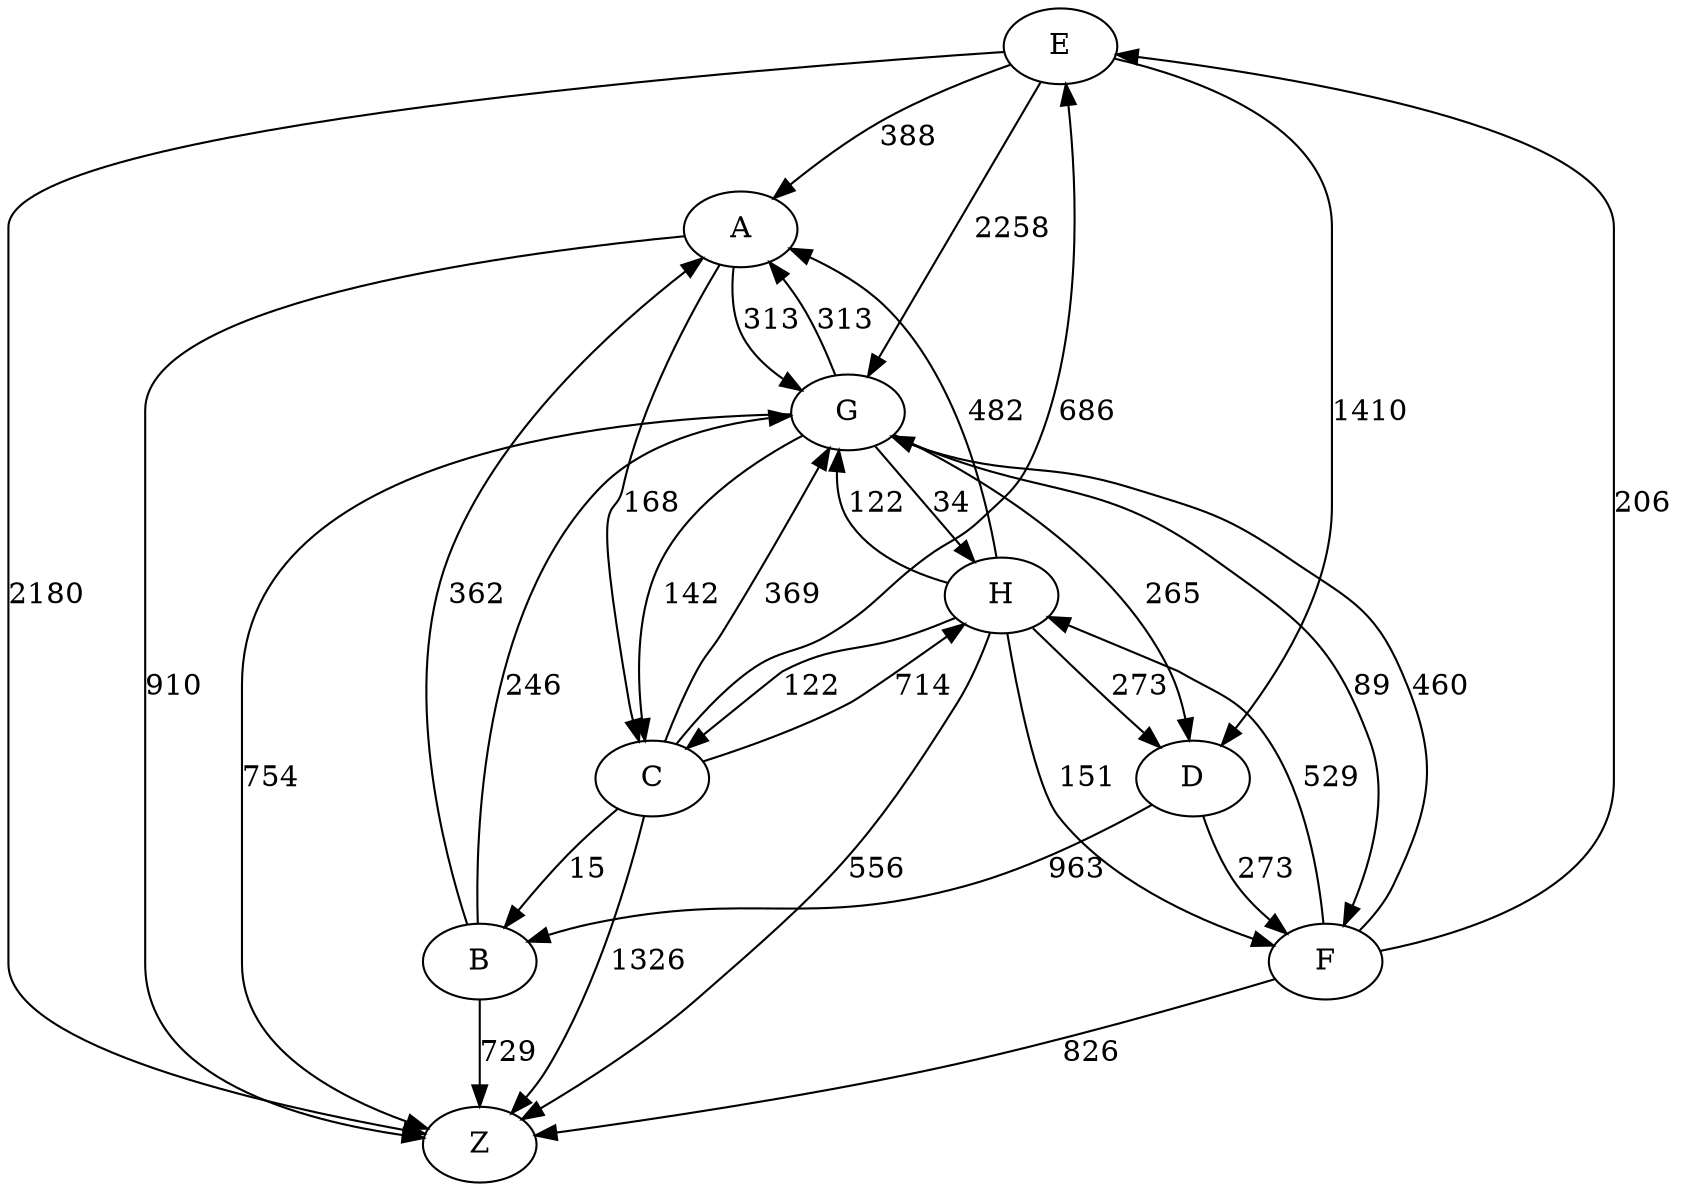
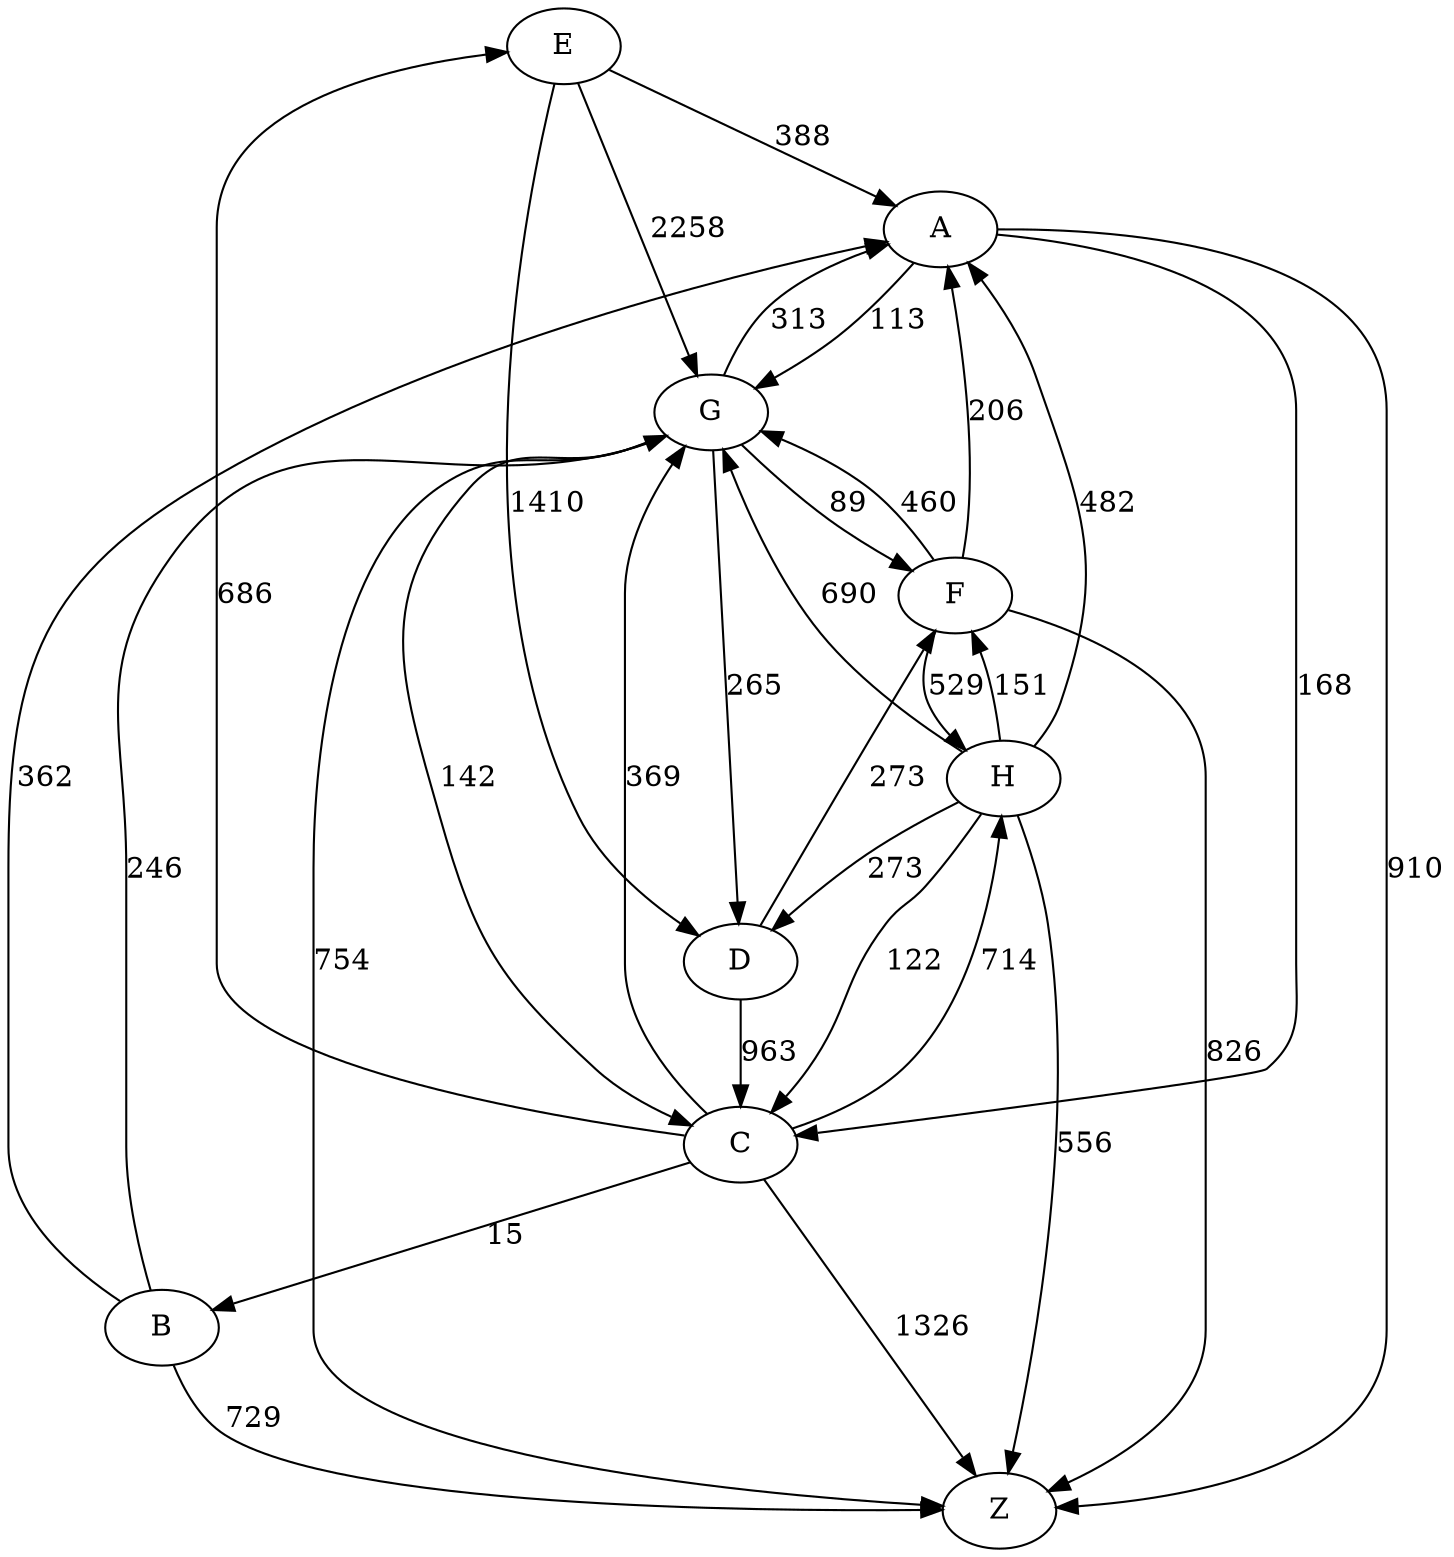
(8, 306) -> none
(772, 321) -> (898, 321)
(1614, 397) -> (968, 423)
(918, 496) -> none
(877, 504) -> (850, 595)
(859, 906) -> (741, 1043)
